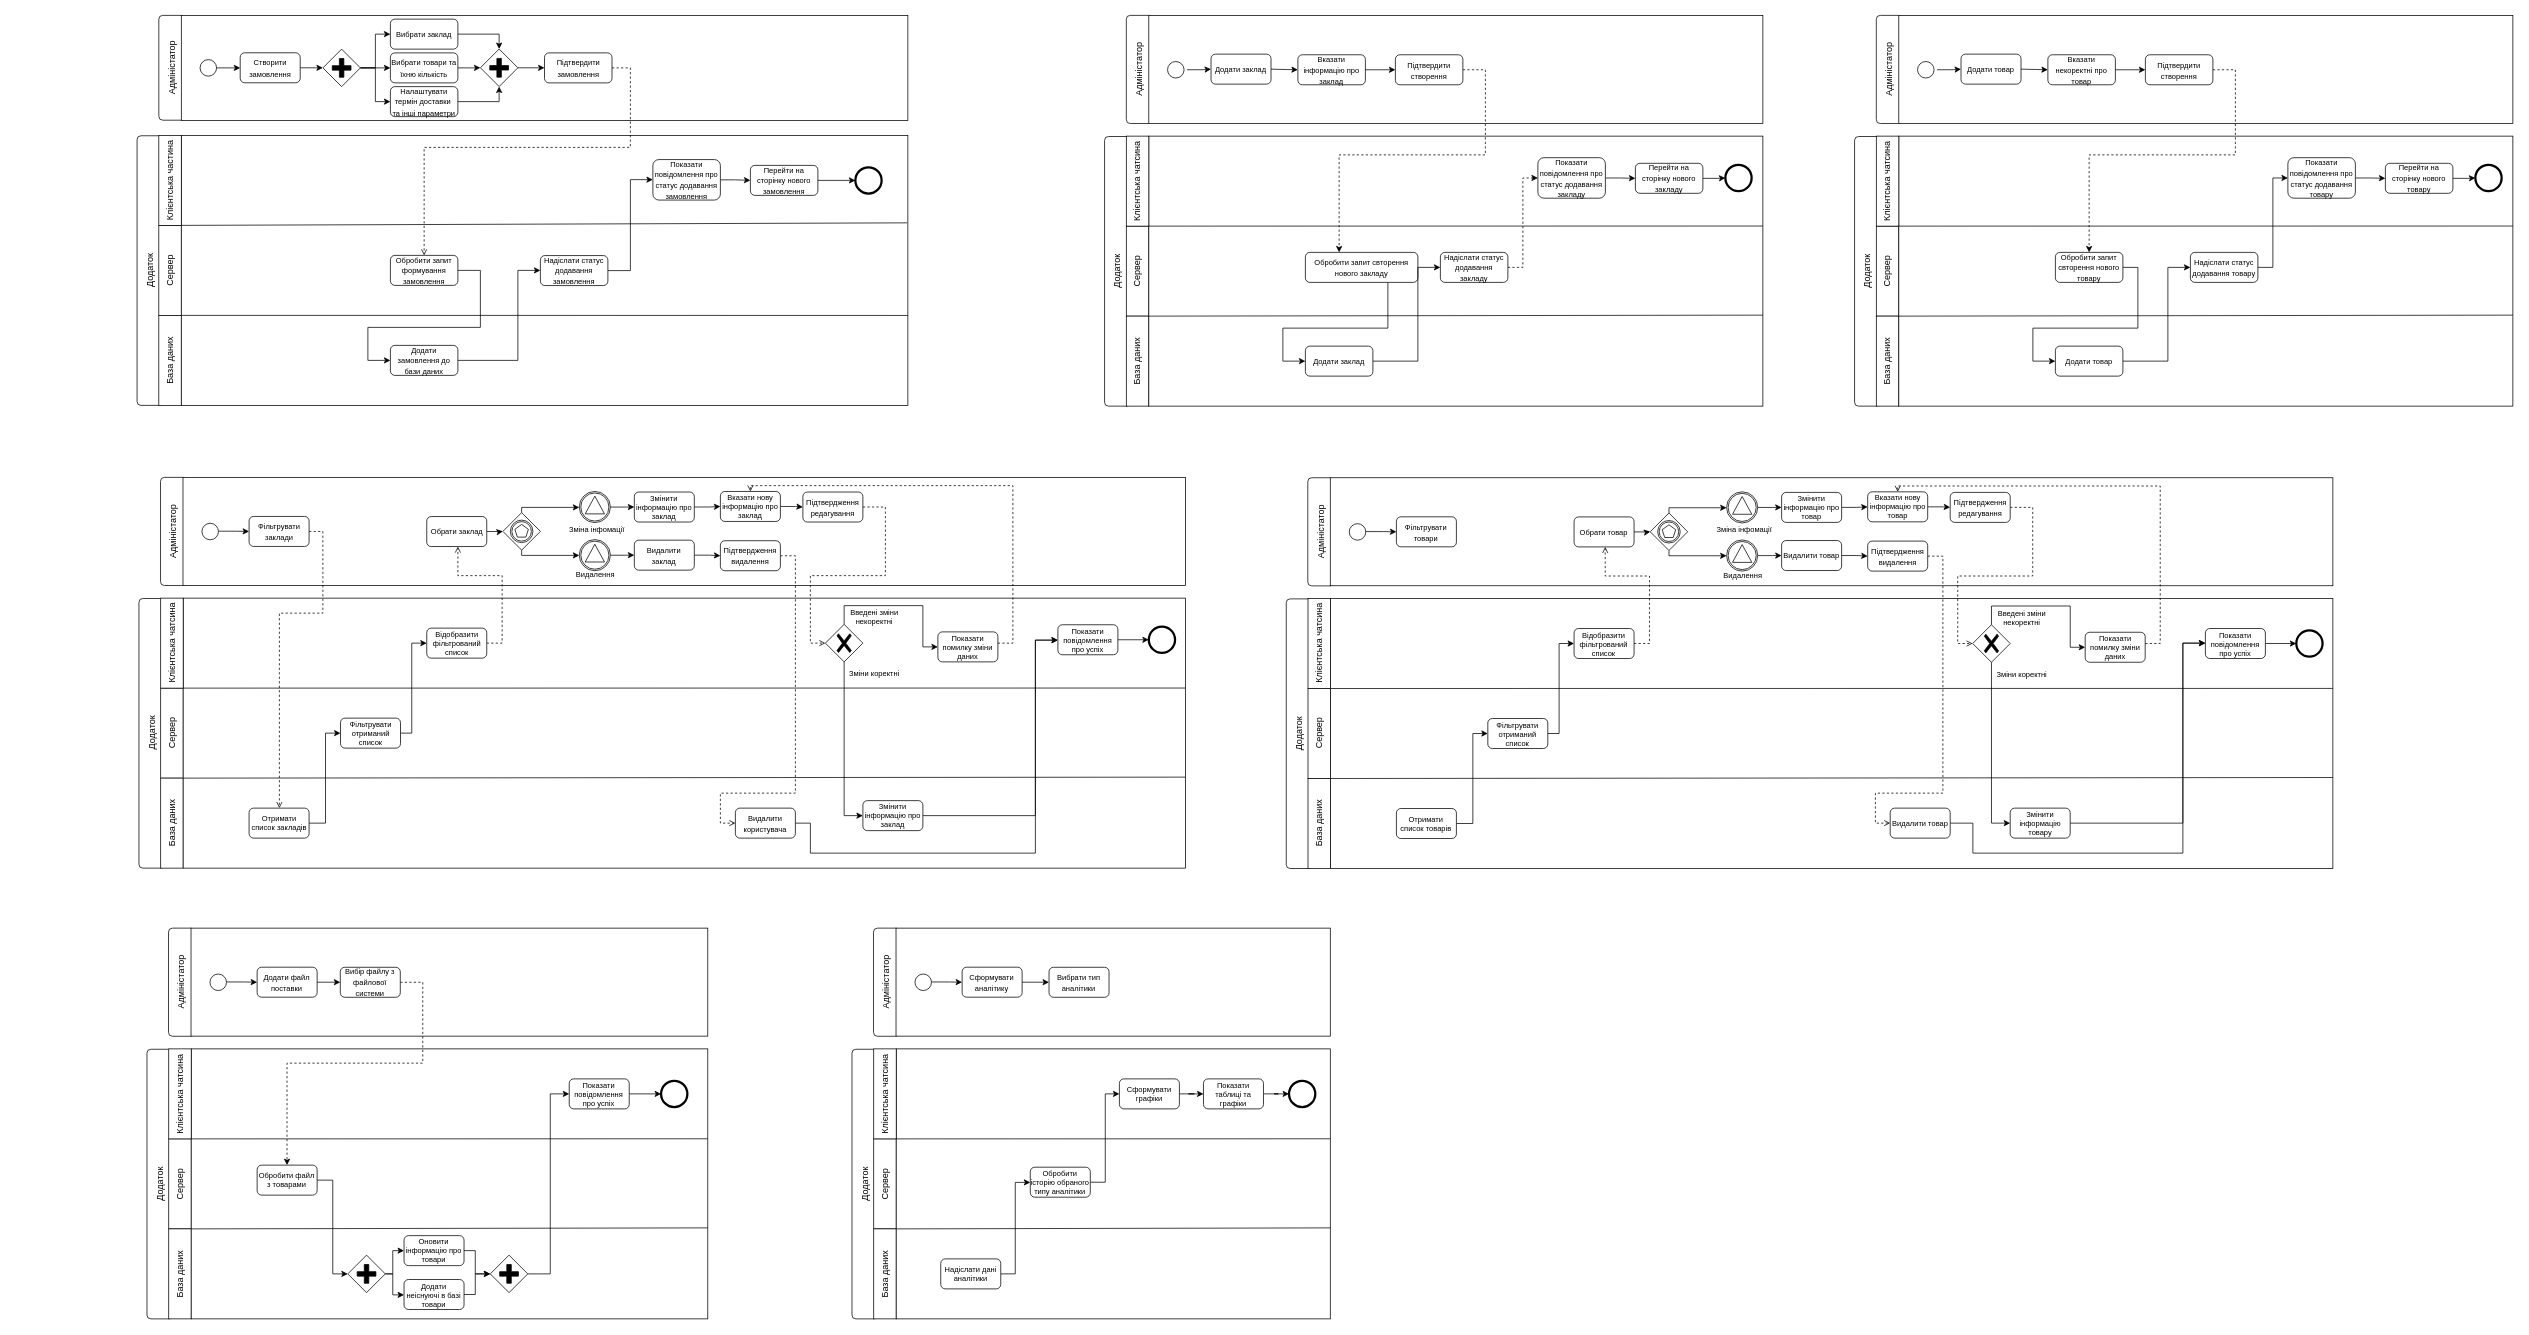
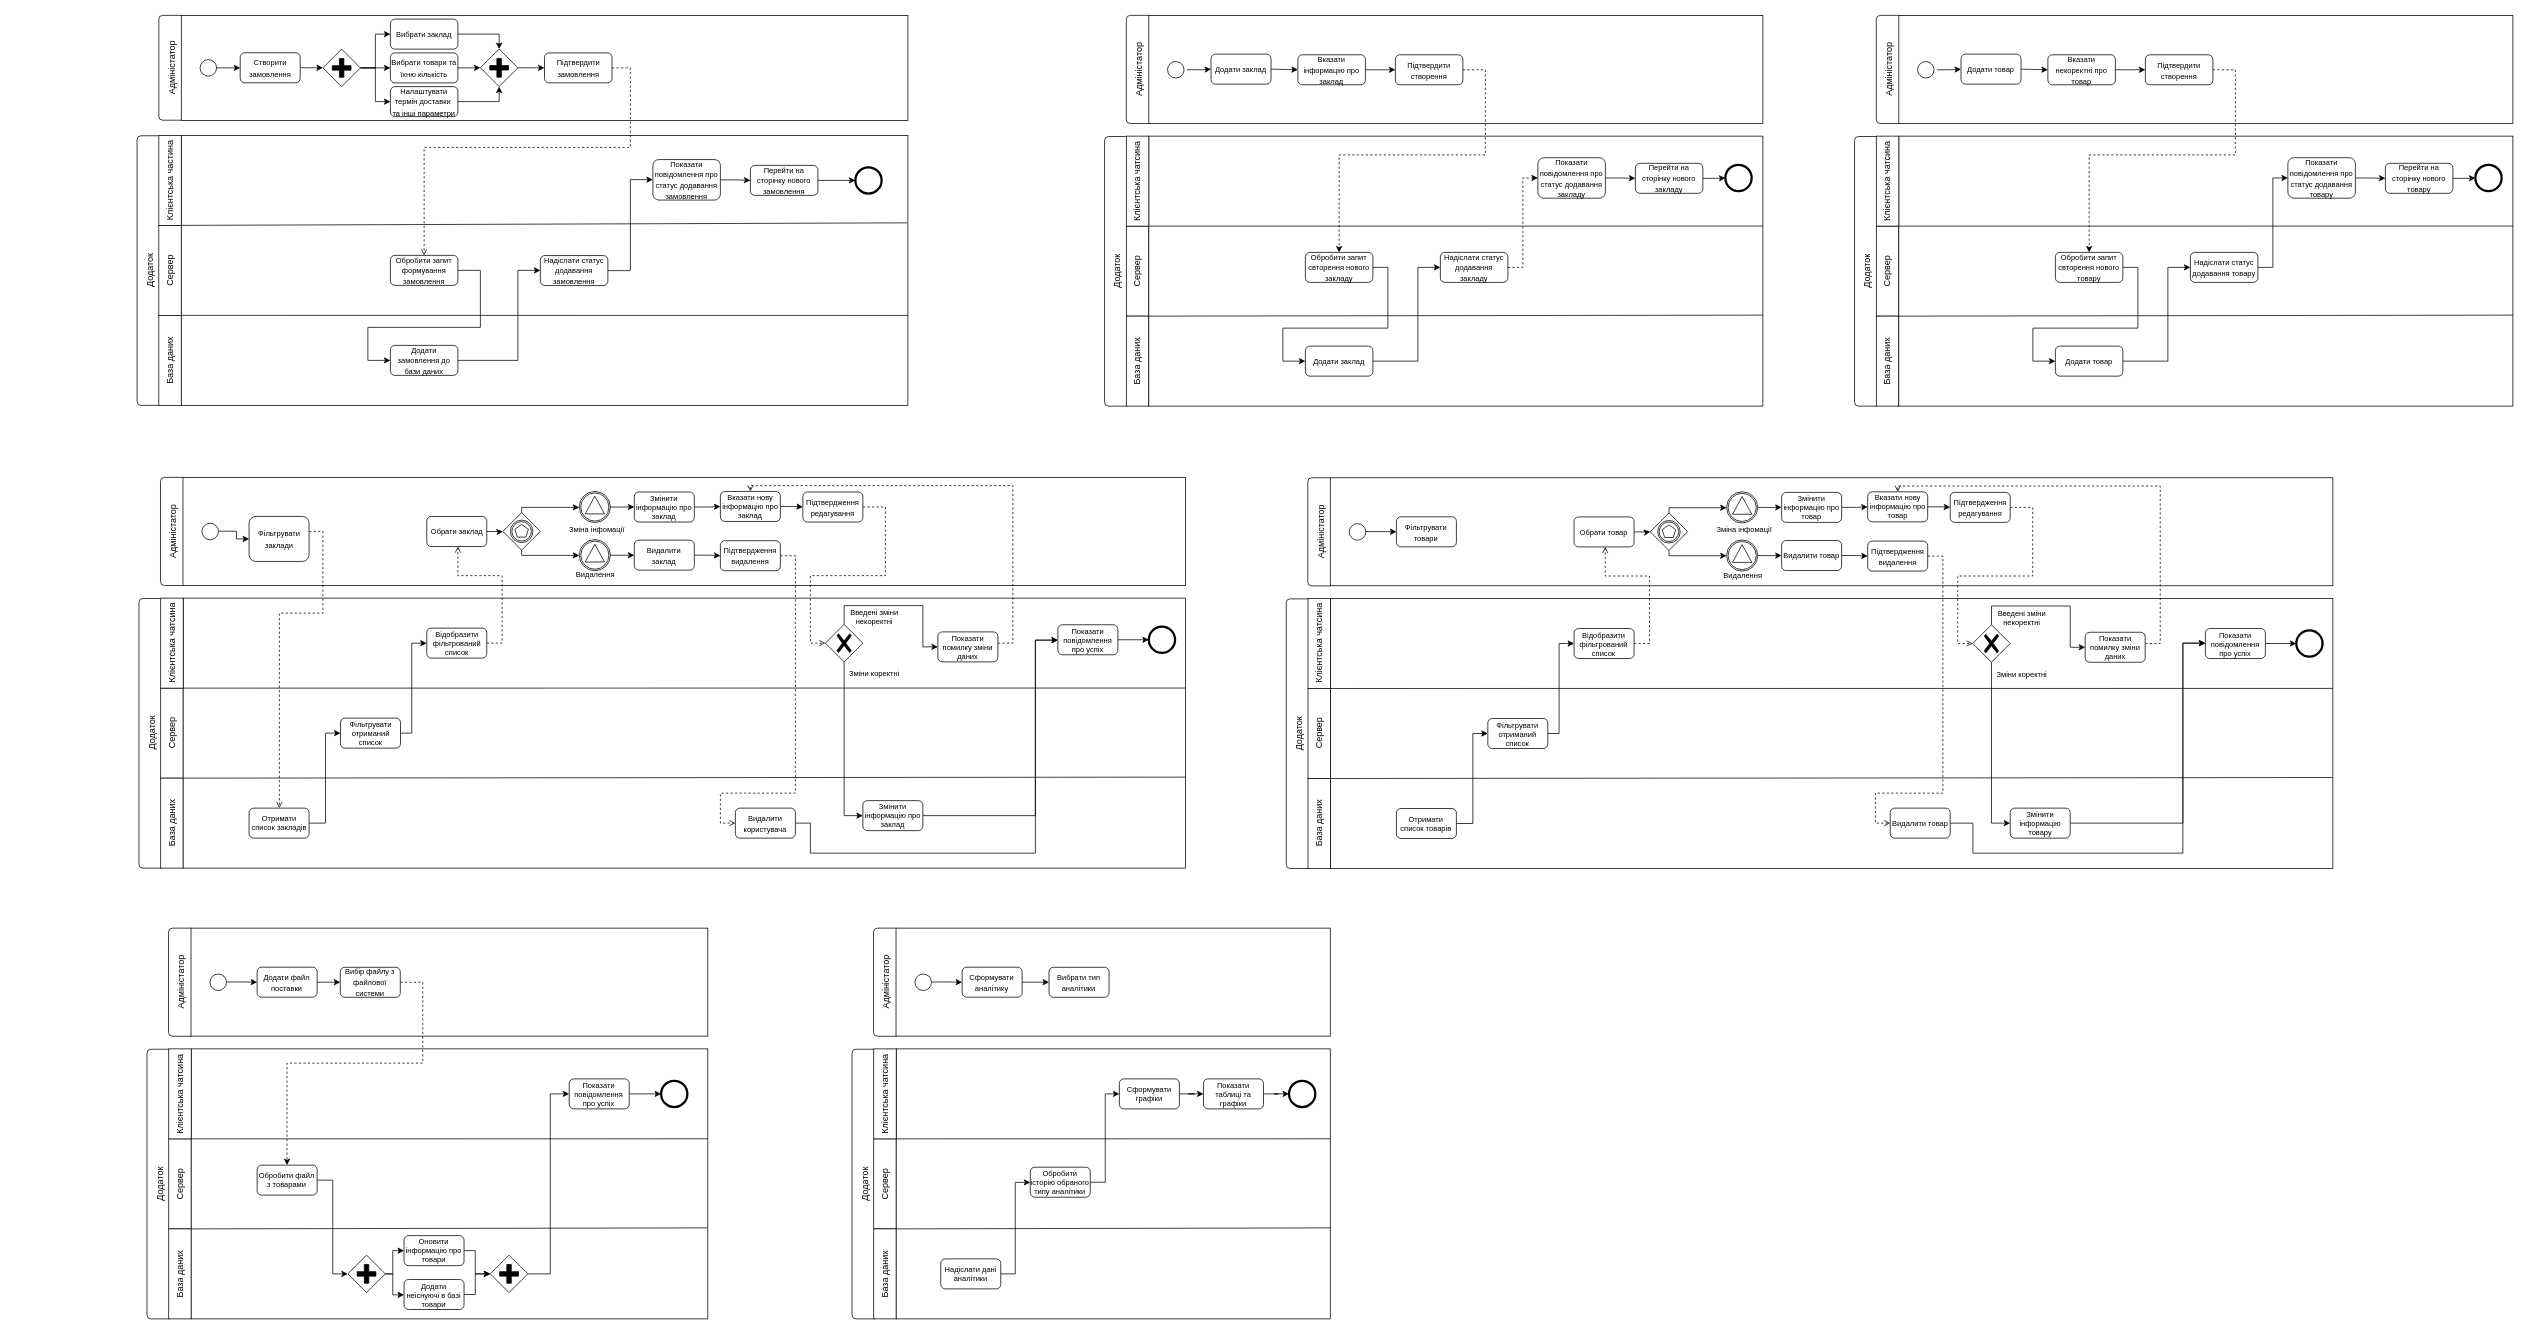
(1362, 267) -> (1339, 267)
(279, 531) -> (279, 539)
